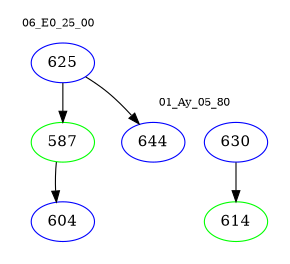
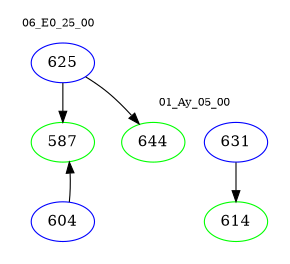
(195, 103) -> (195, 103)
(153, 142) -> (153, 142)
(236, 142) -> (236, 142)
(55, 176) -> (70, 188)
